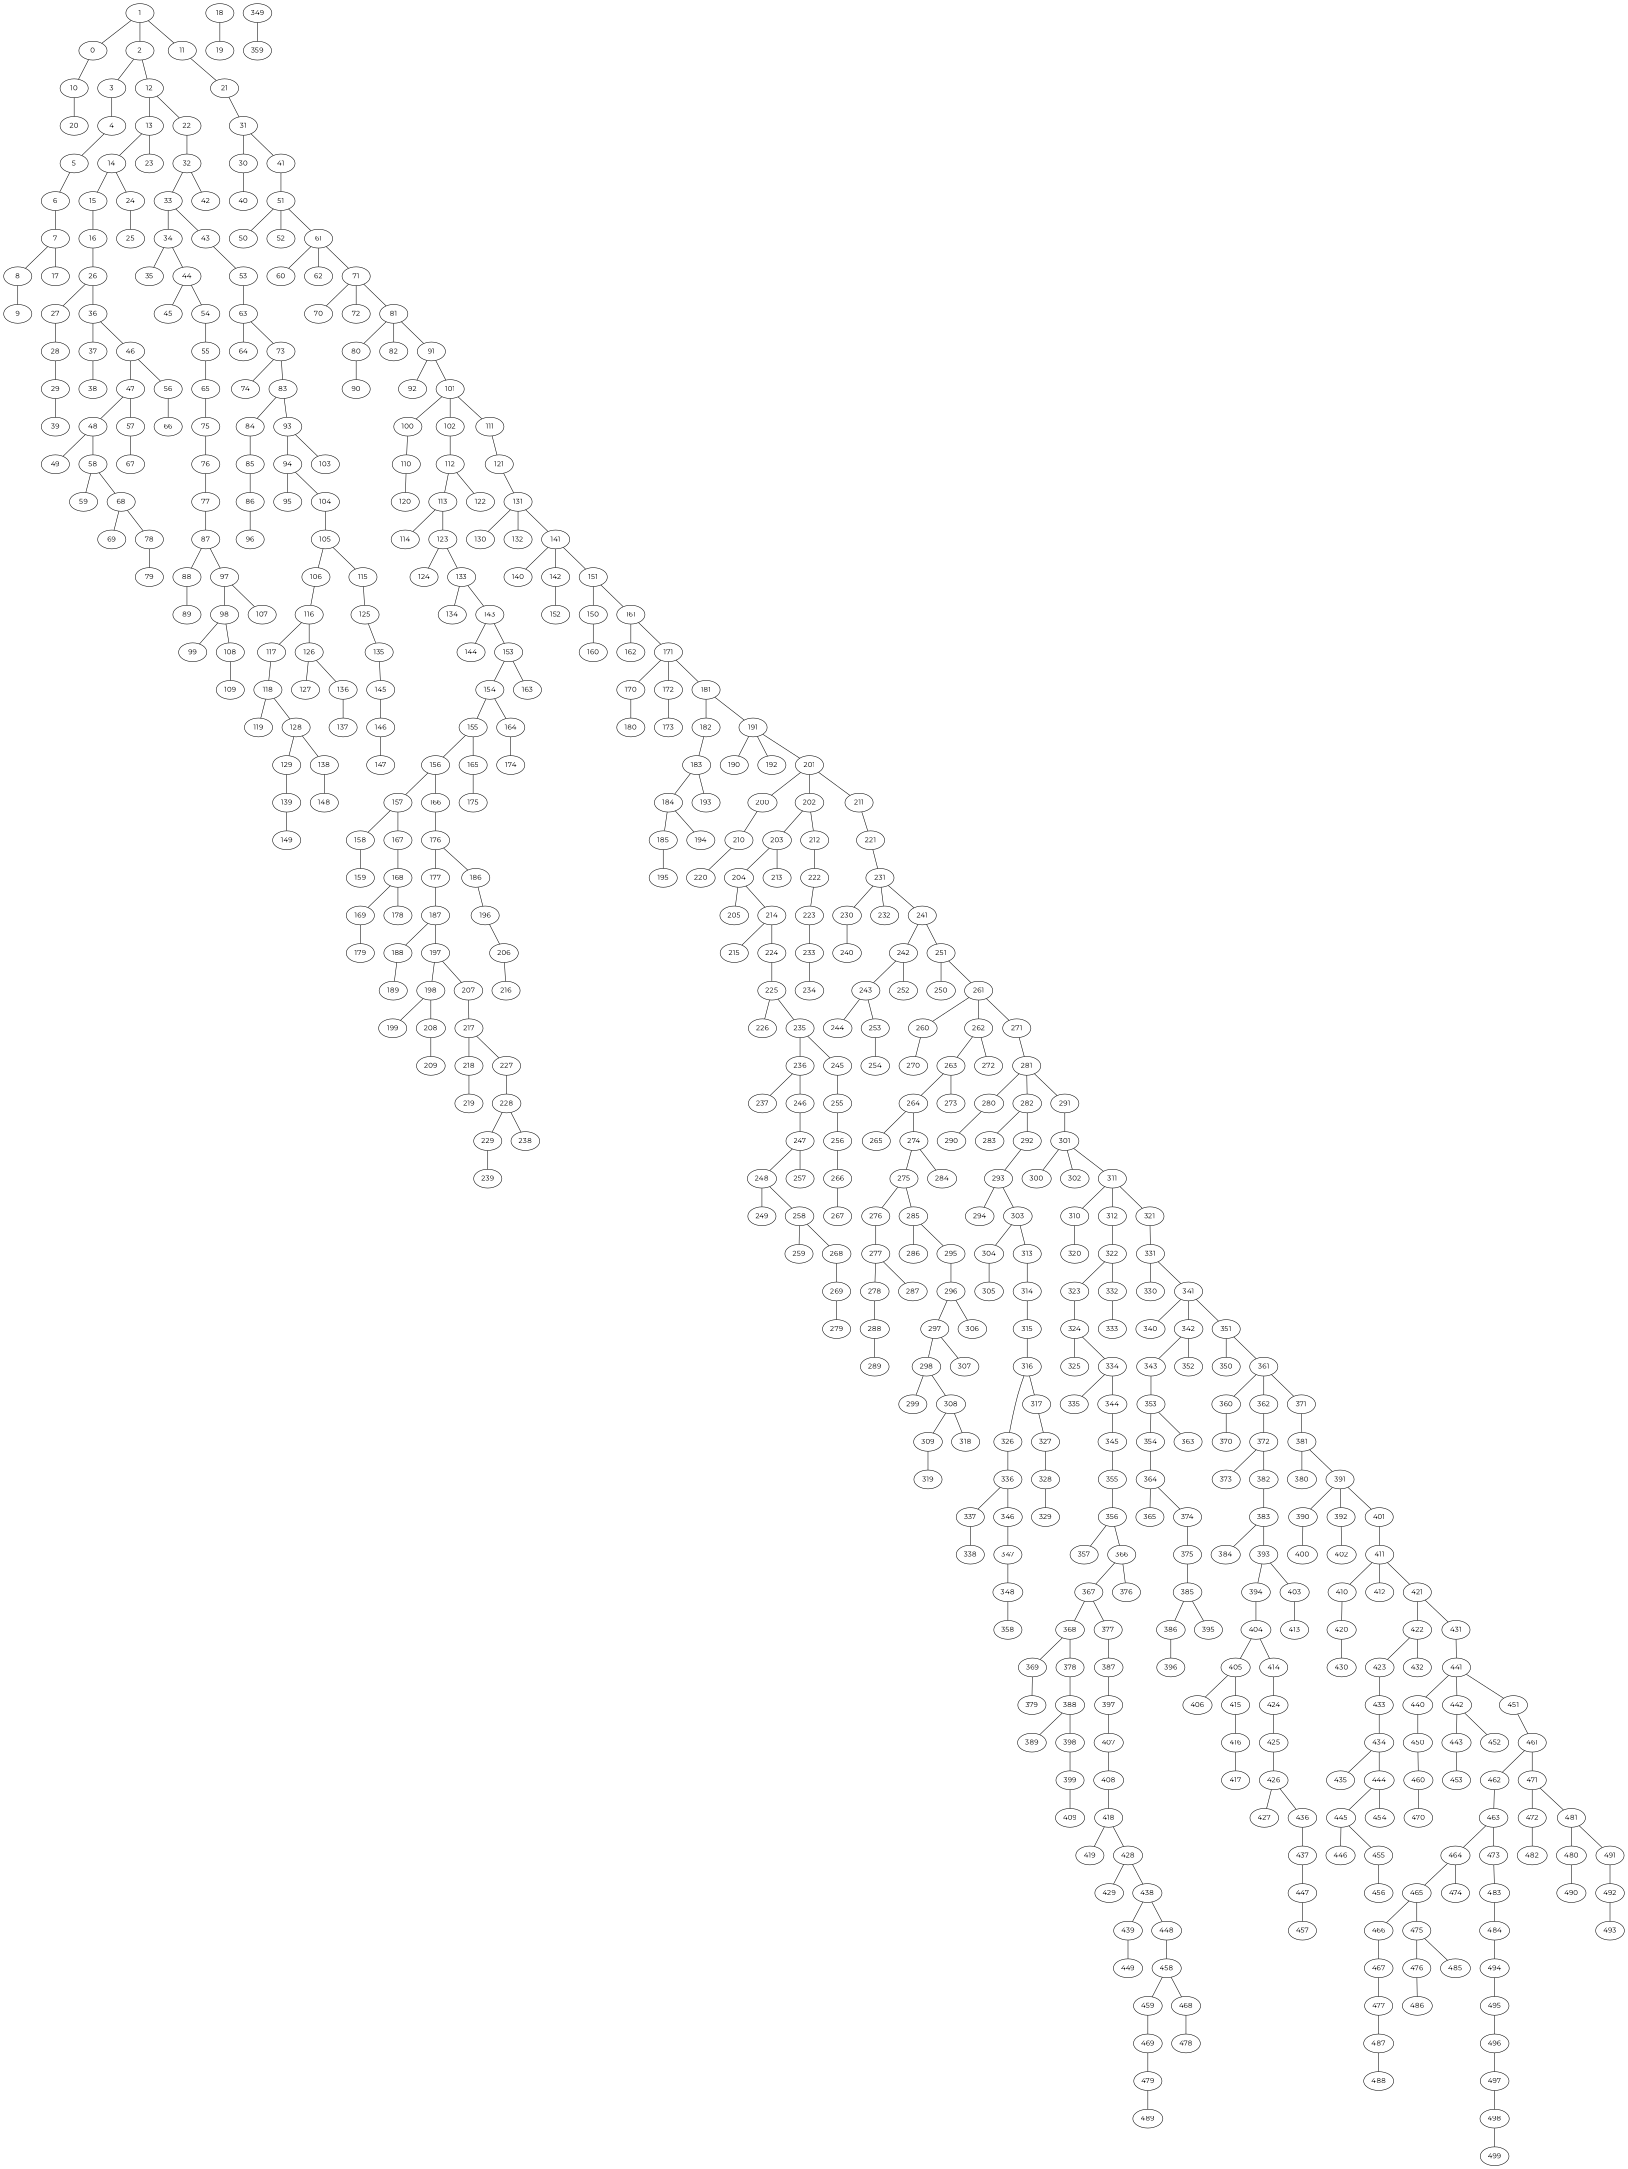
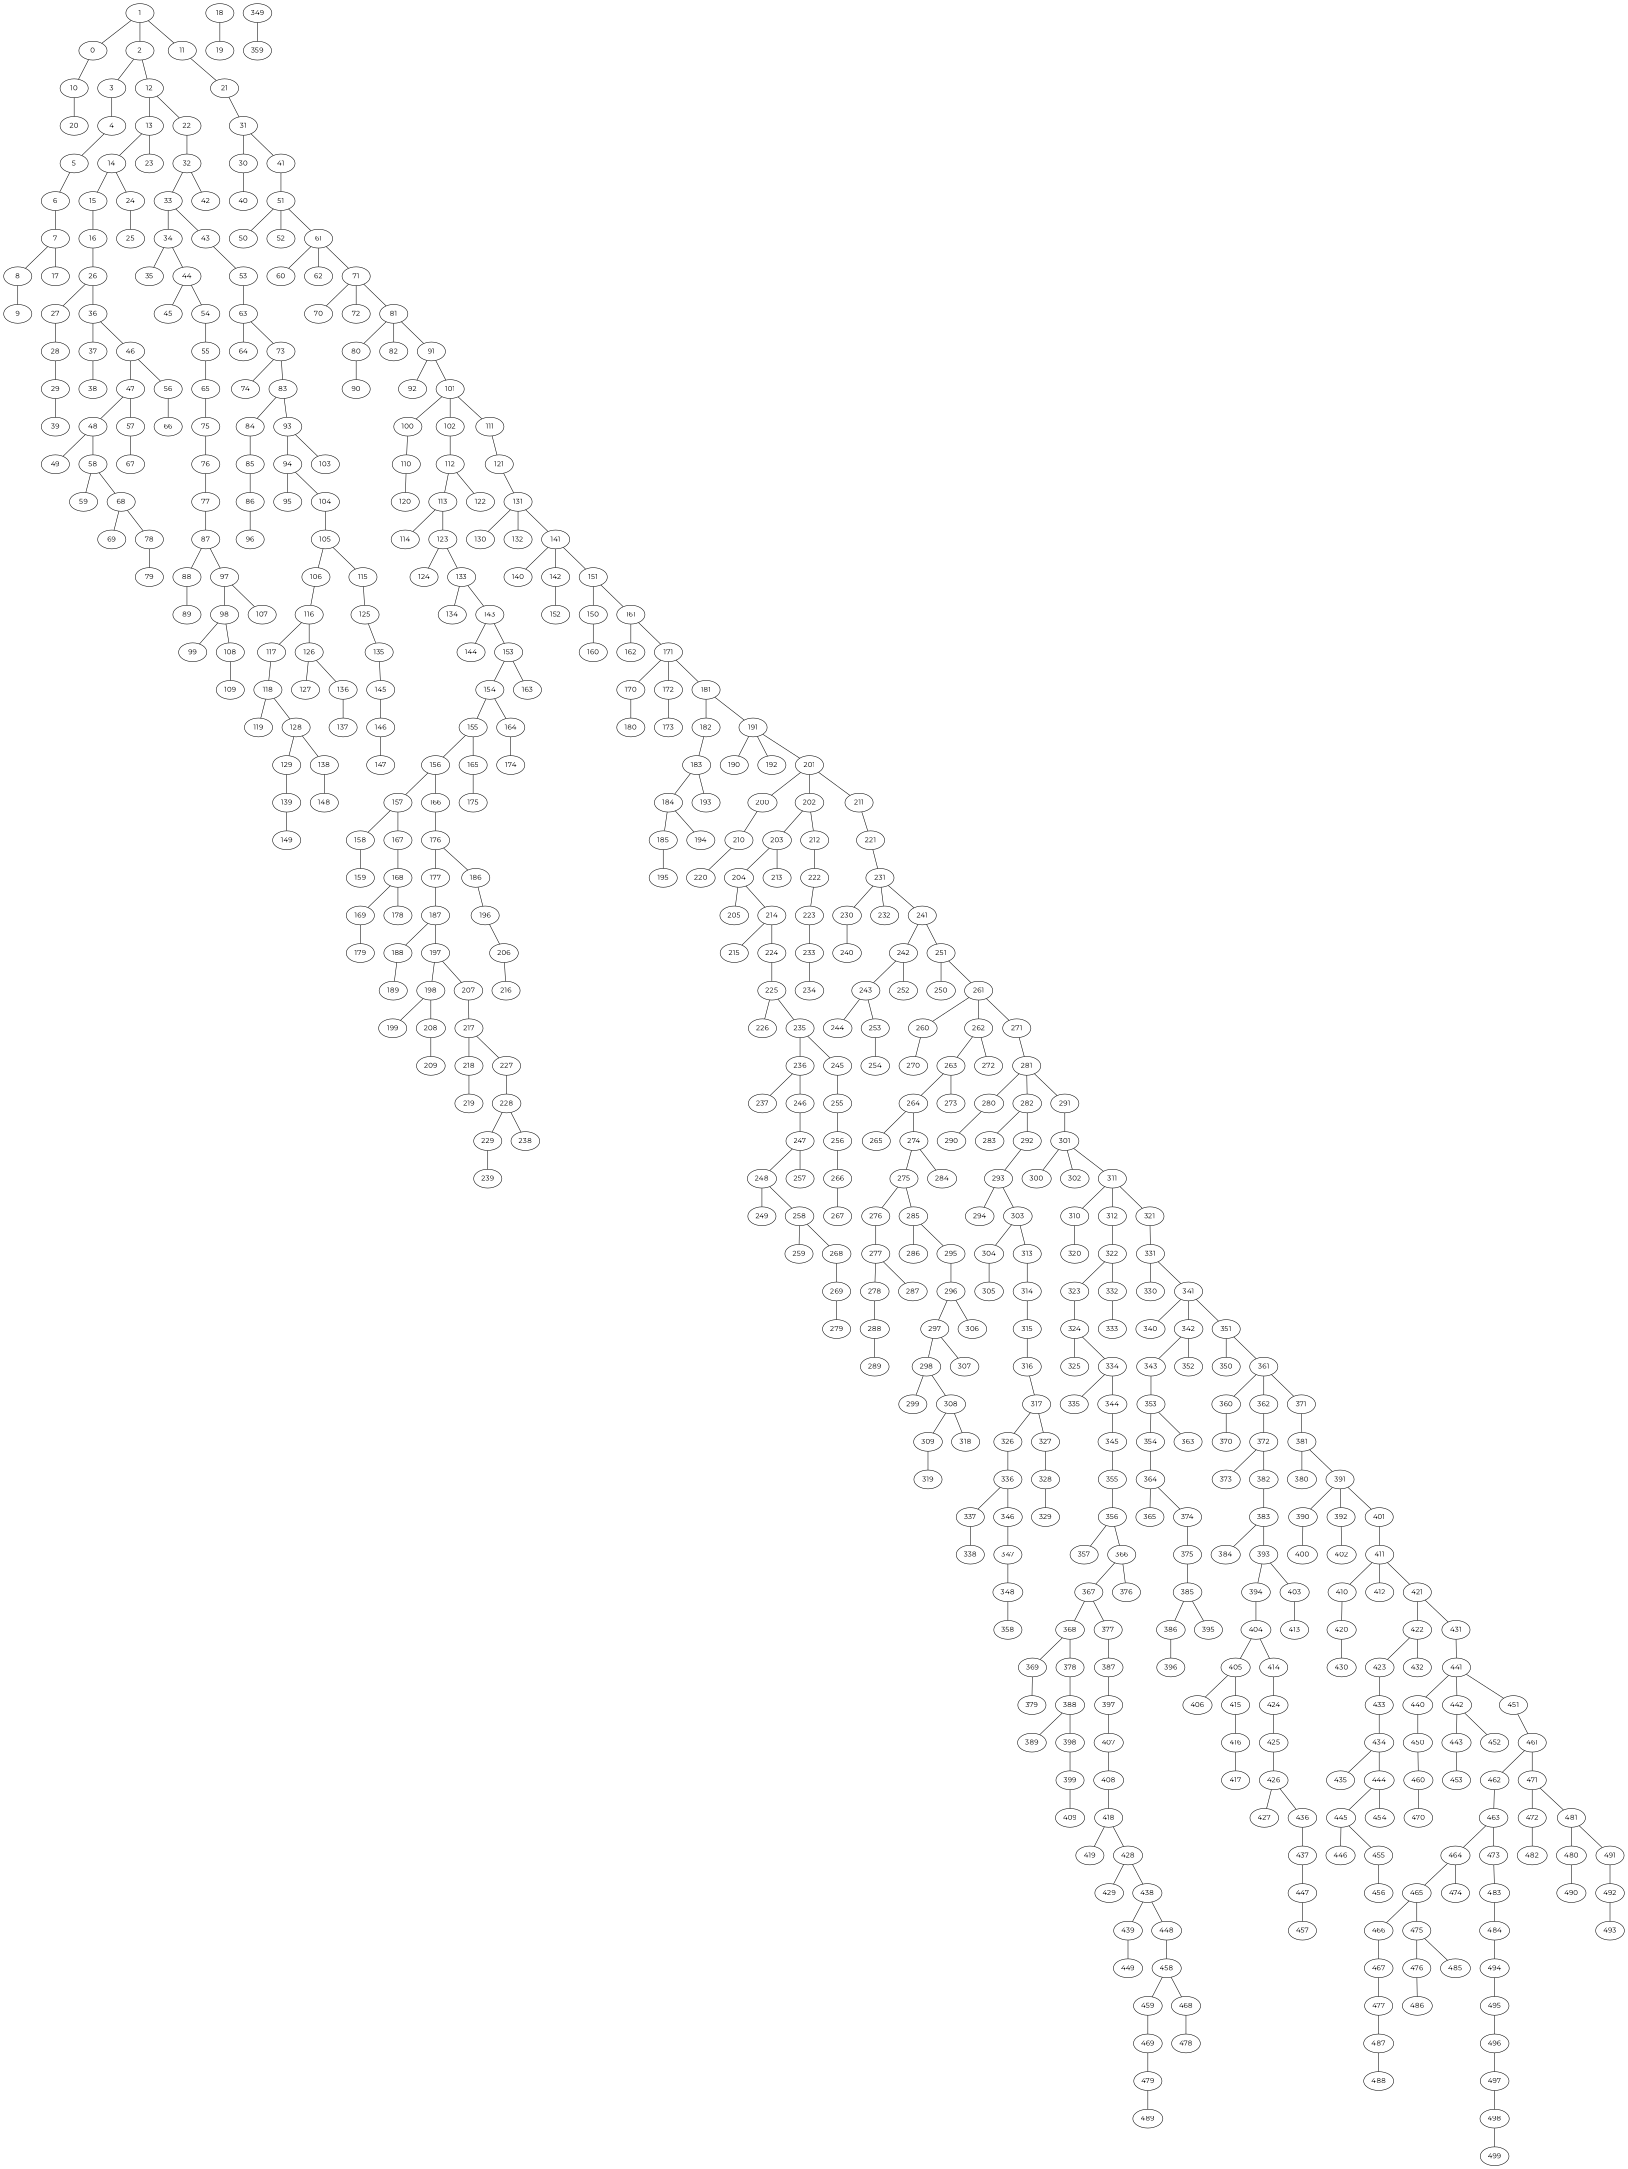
(1016, 1404) -> (1022, 1423)
